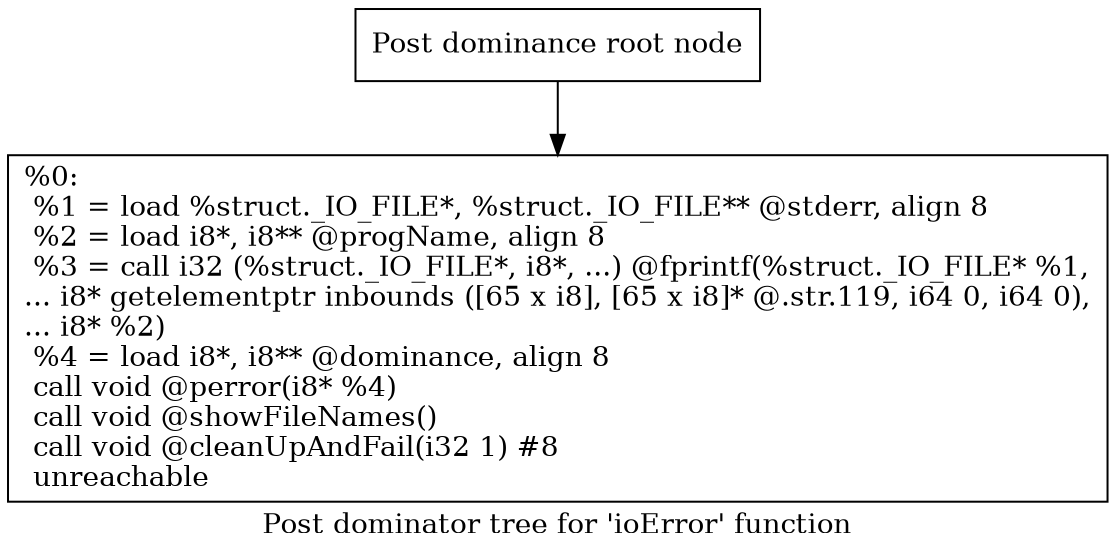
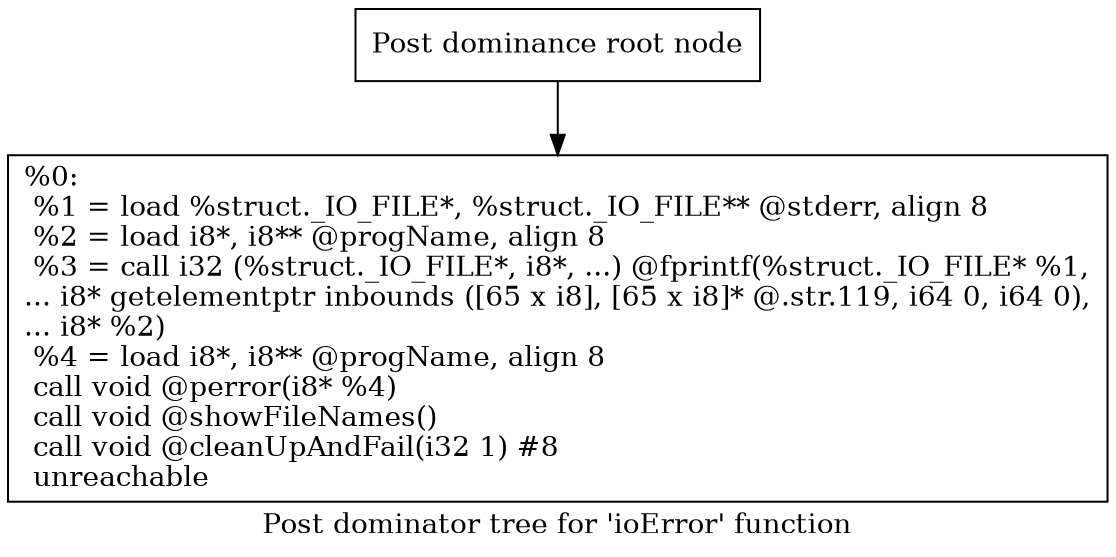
(317, 357) -> (315, 357)
